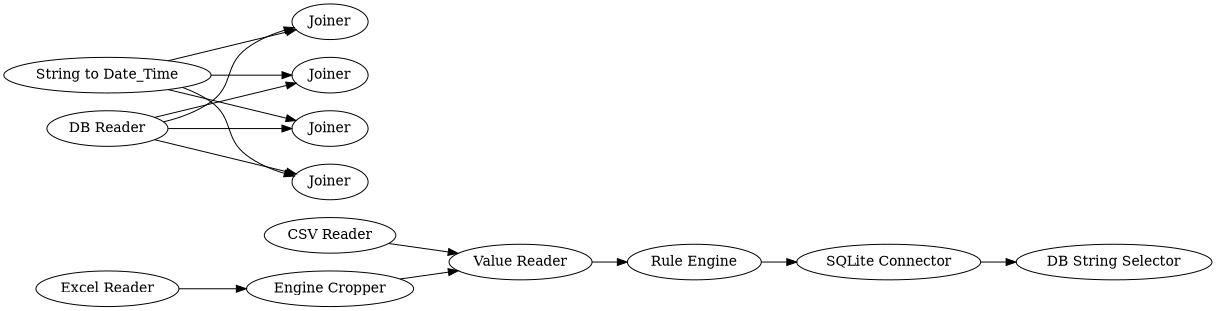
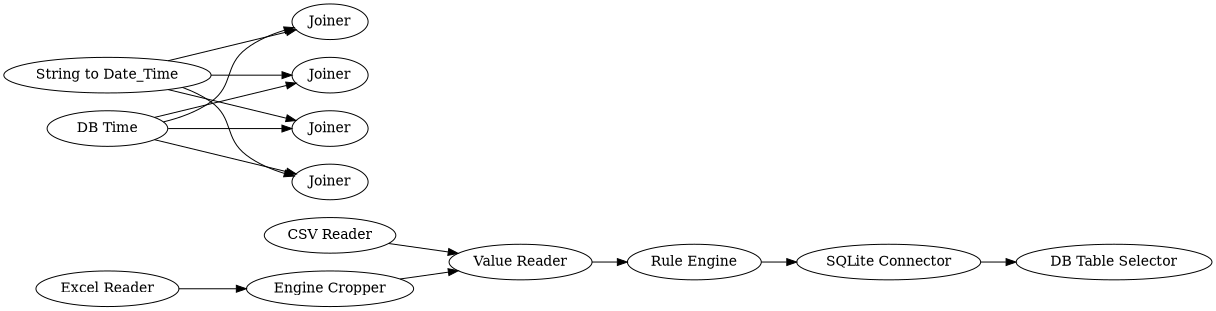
(107, 129) -> (107, 129)
(1114, 262) -> (1114, 262)
